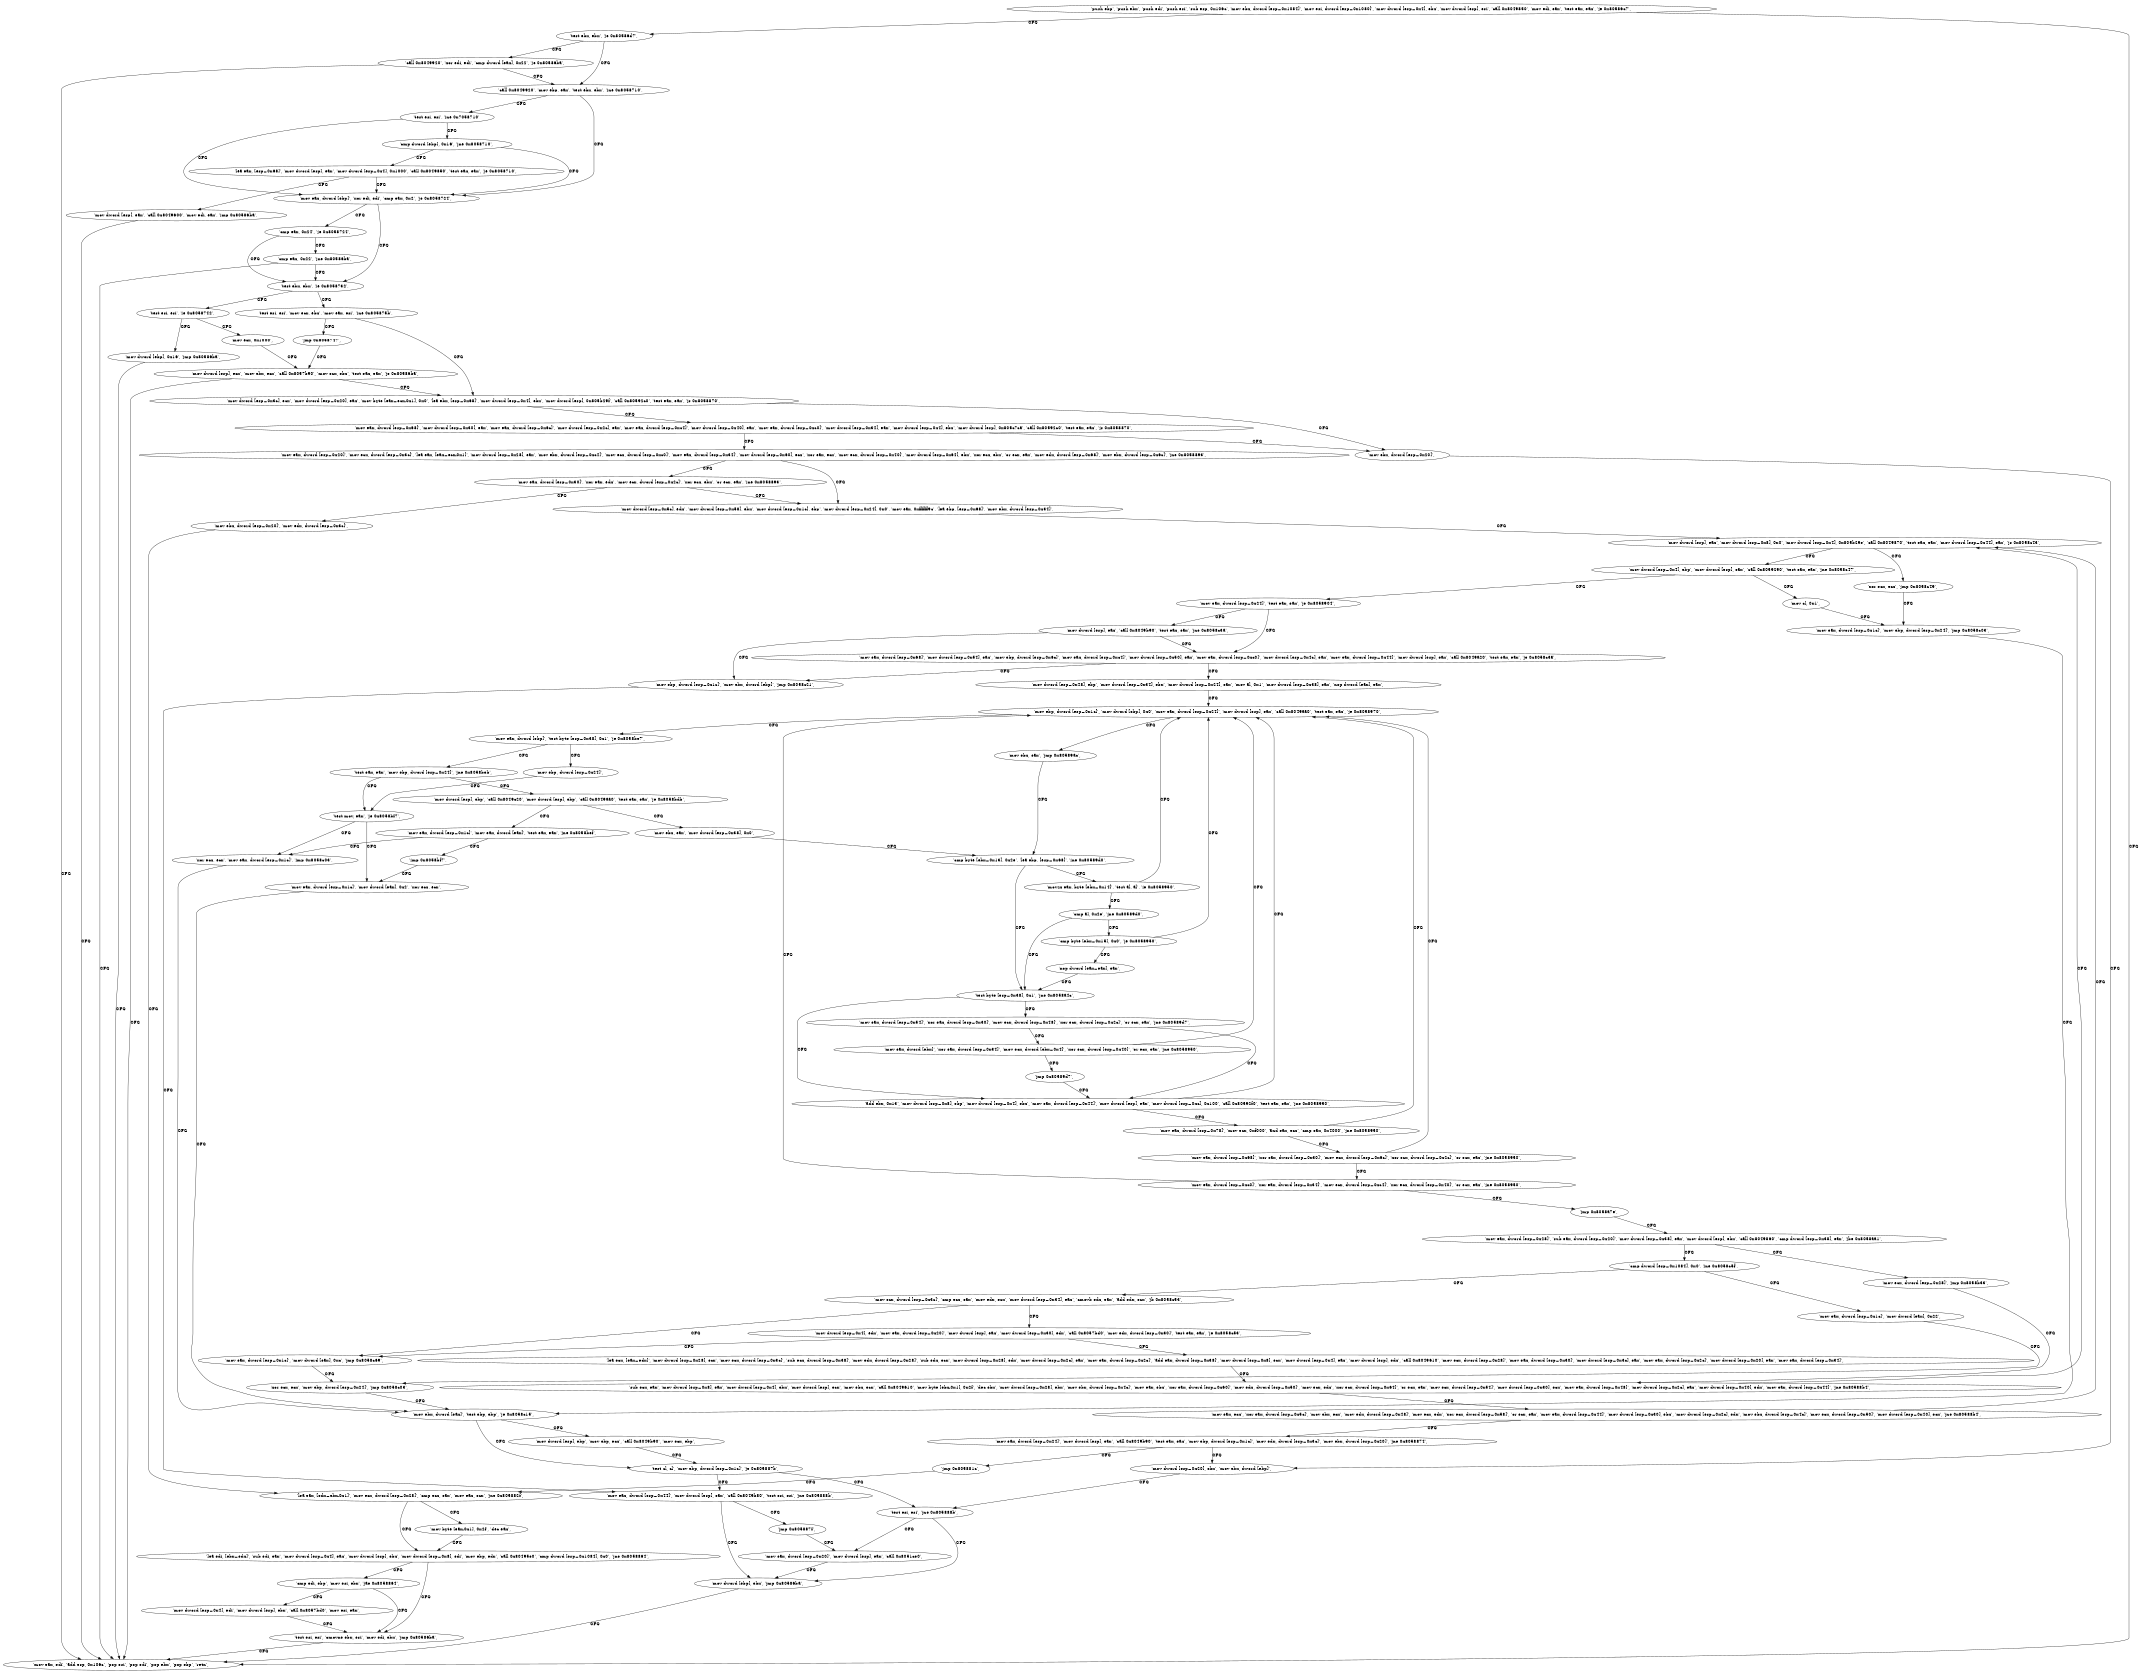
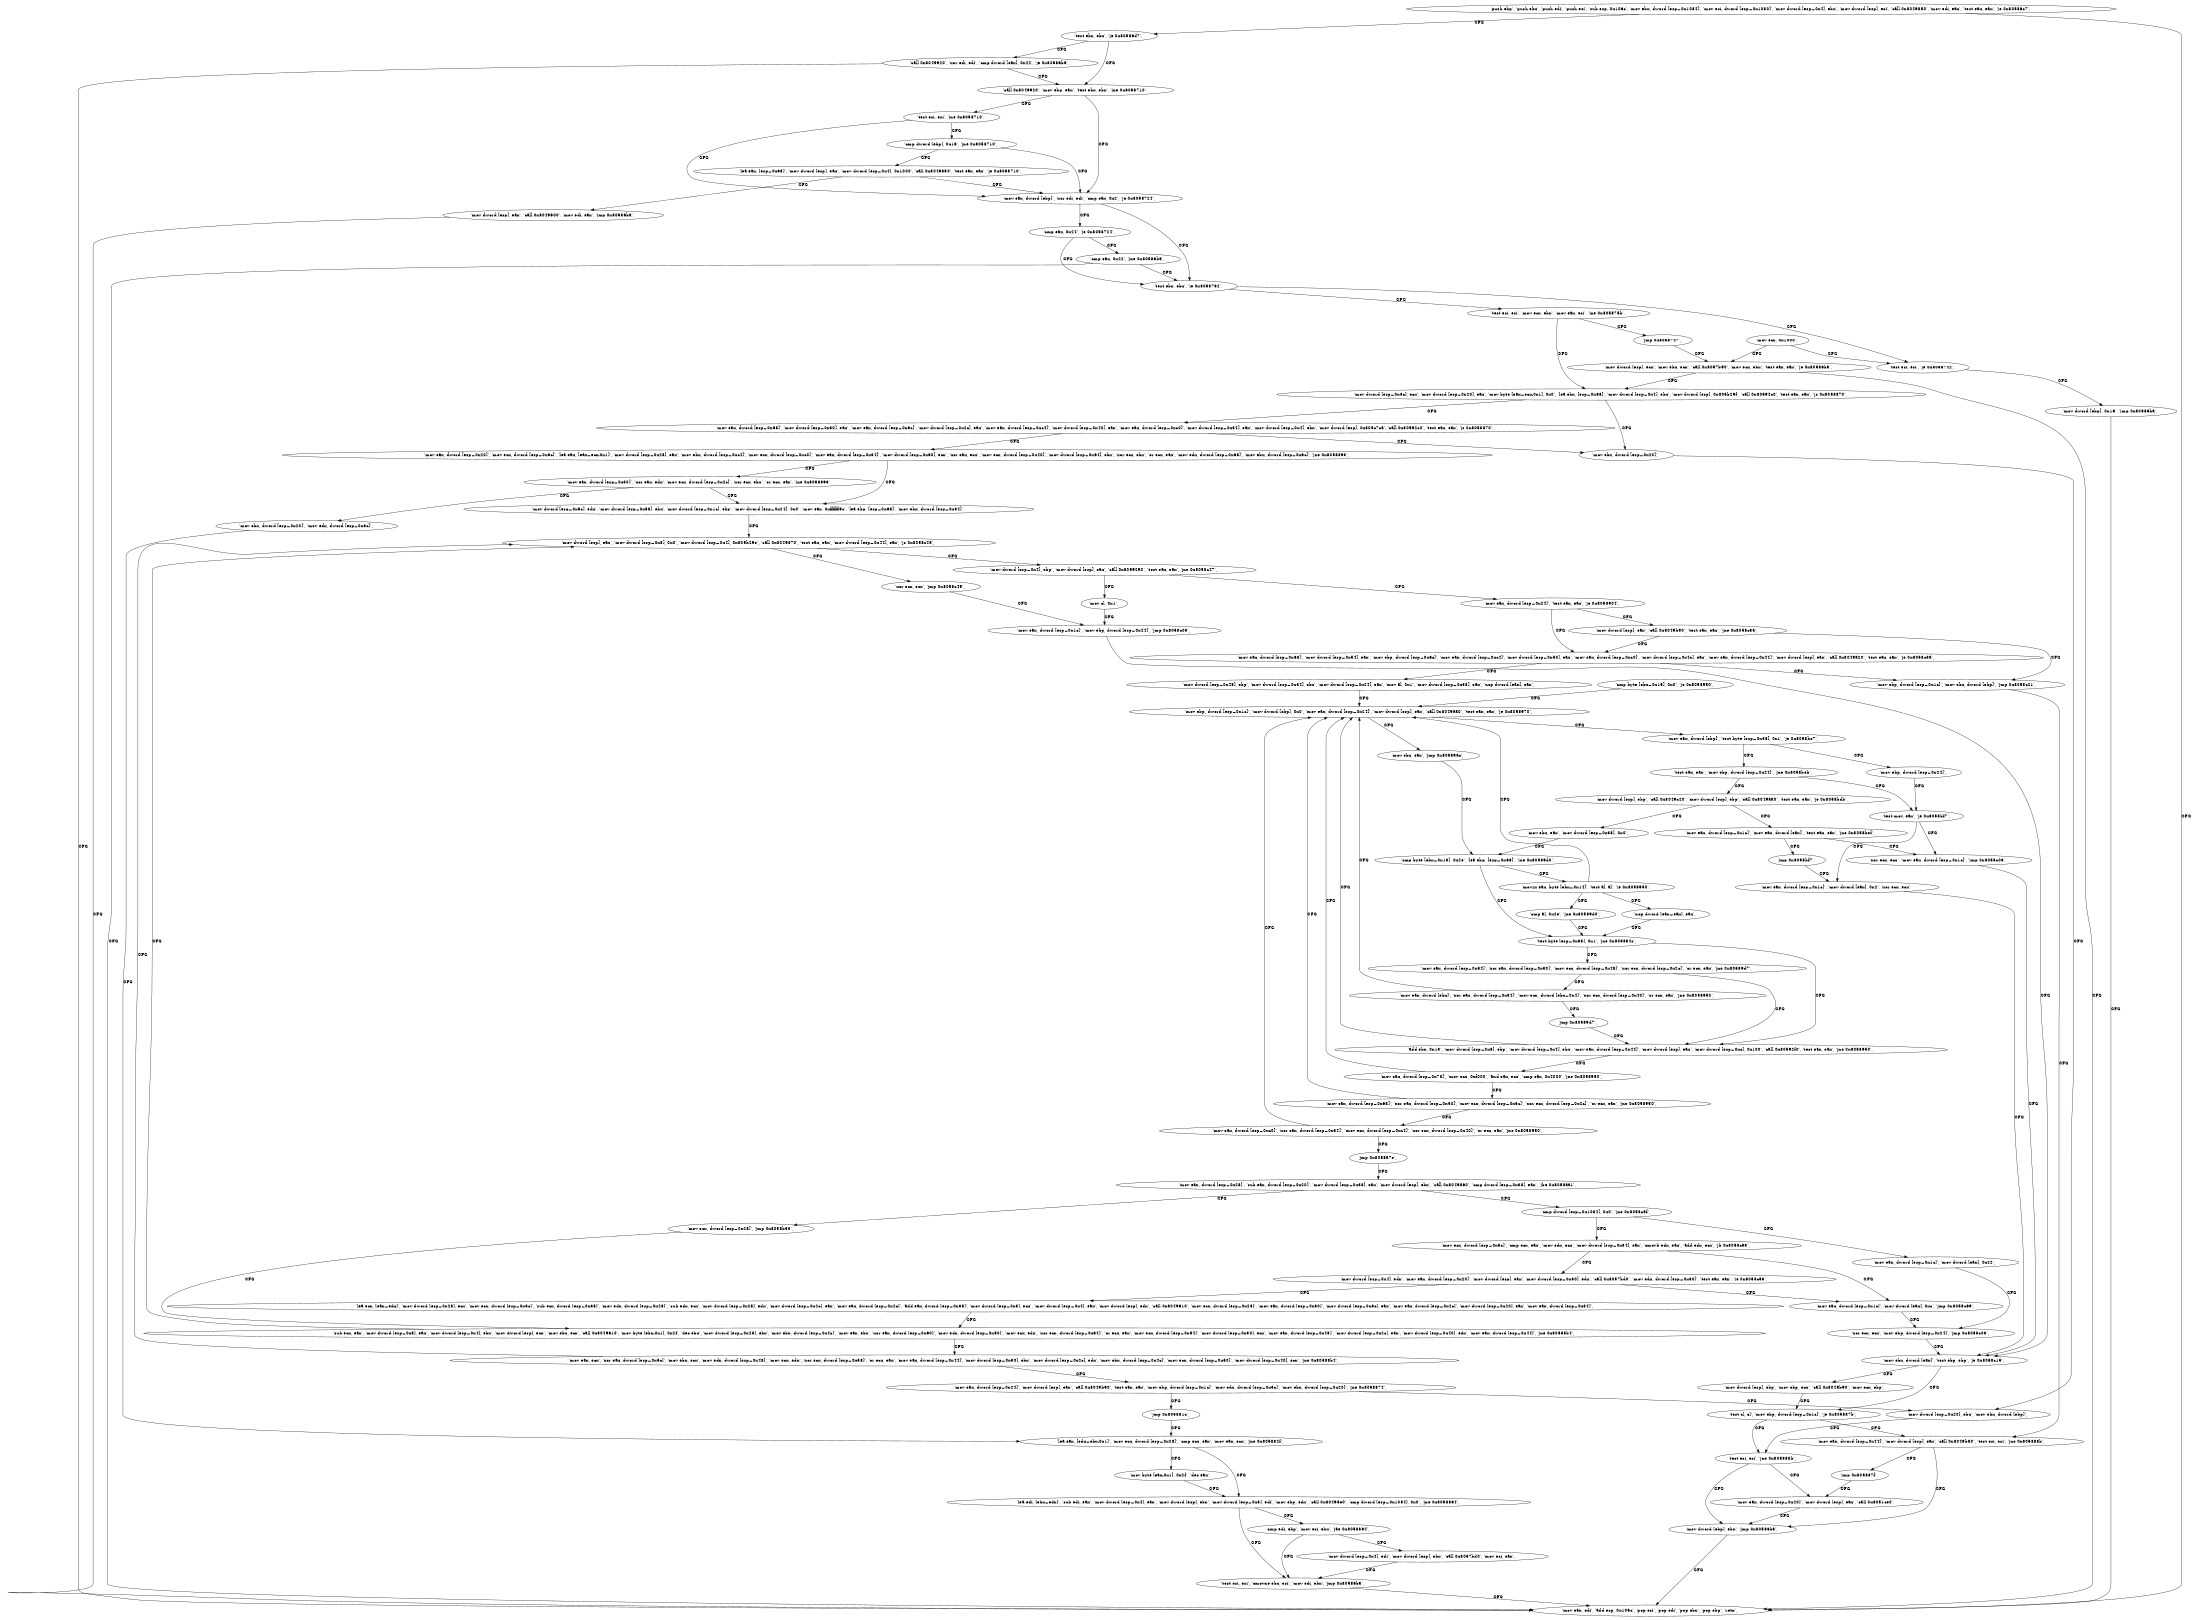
(447, 117) -> (952, 117)
(217, 326) -> (1838, 358)
(1109, 926) -> none
(1100, 954) -> (1625, 900)
